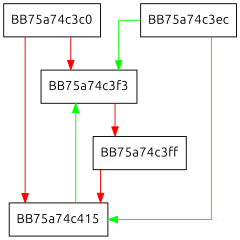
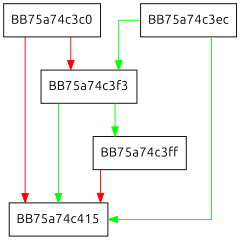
(115, 115) -> (115, 115)
(76, 158) -> (58, 149)
